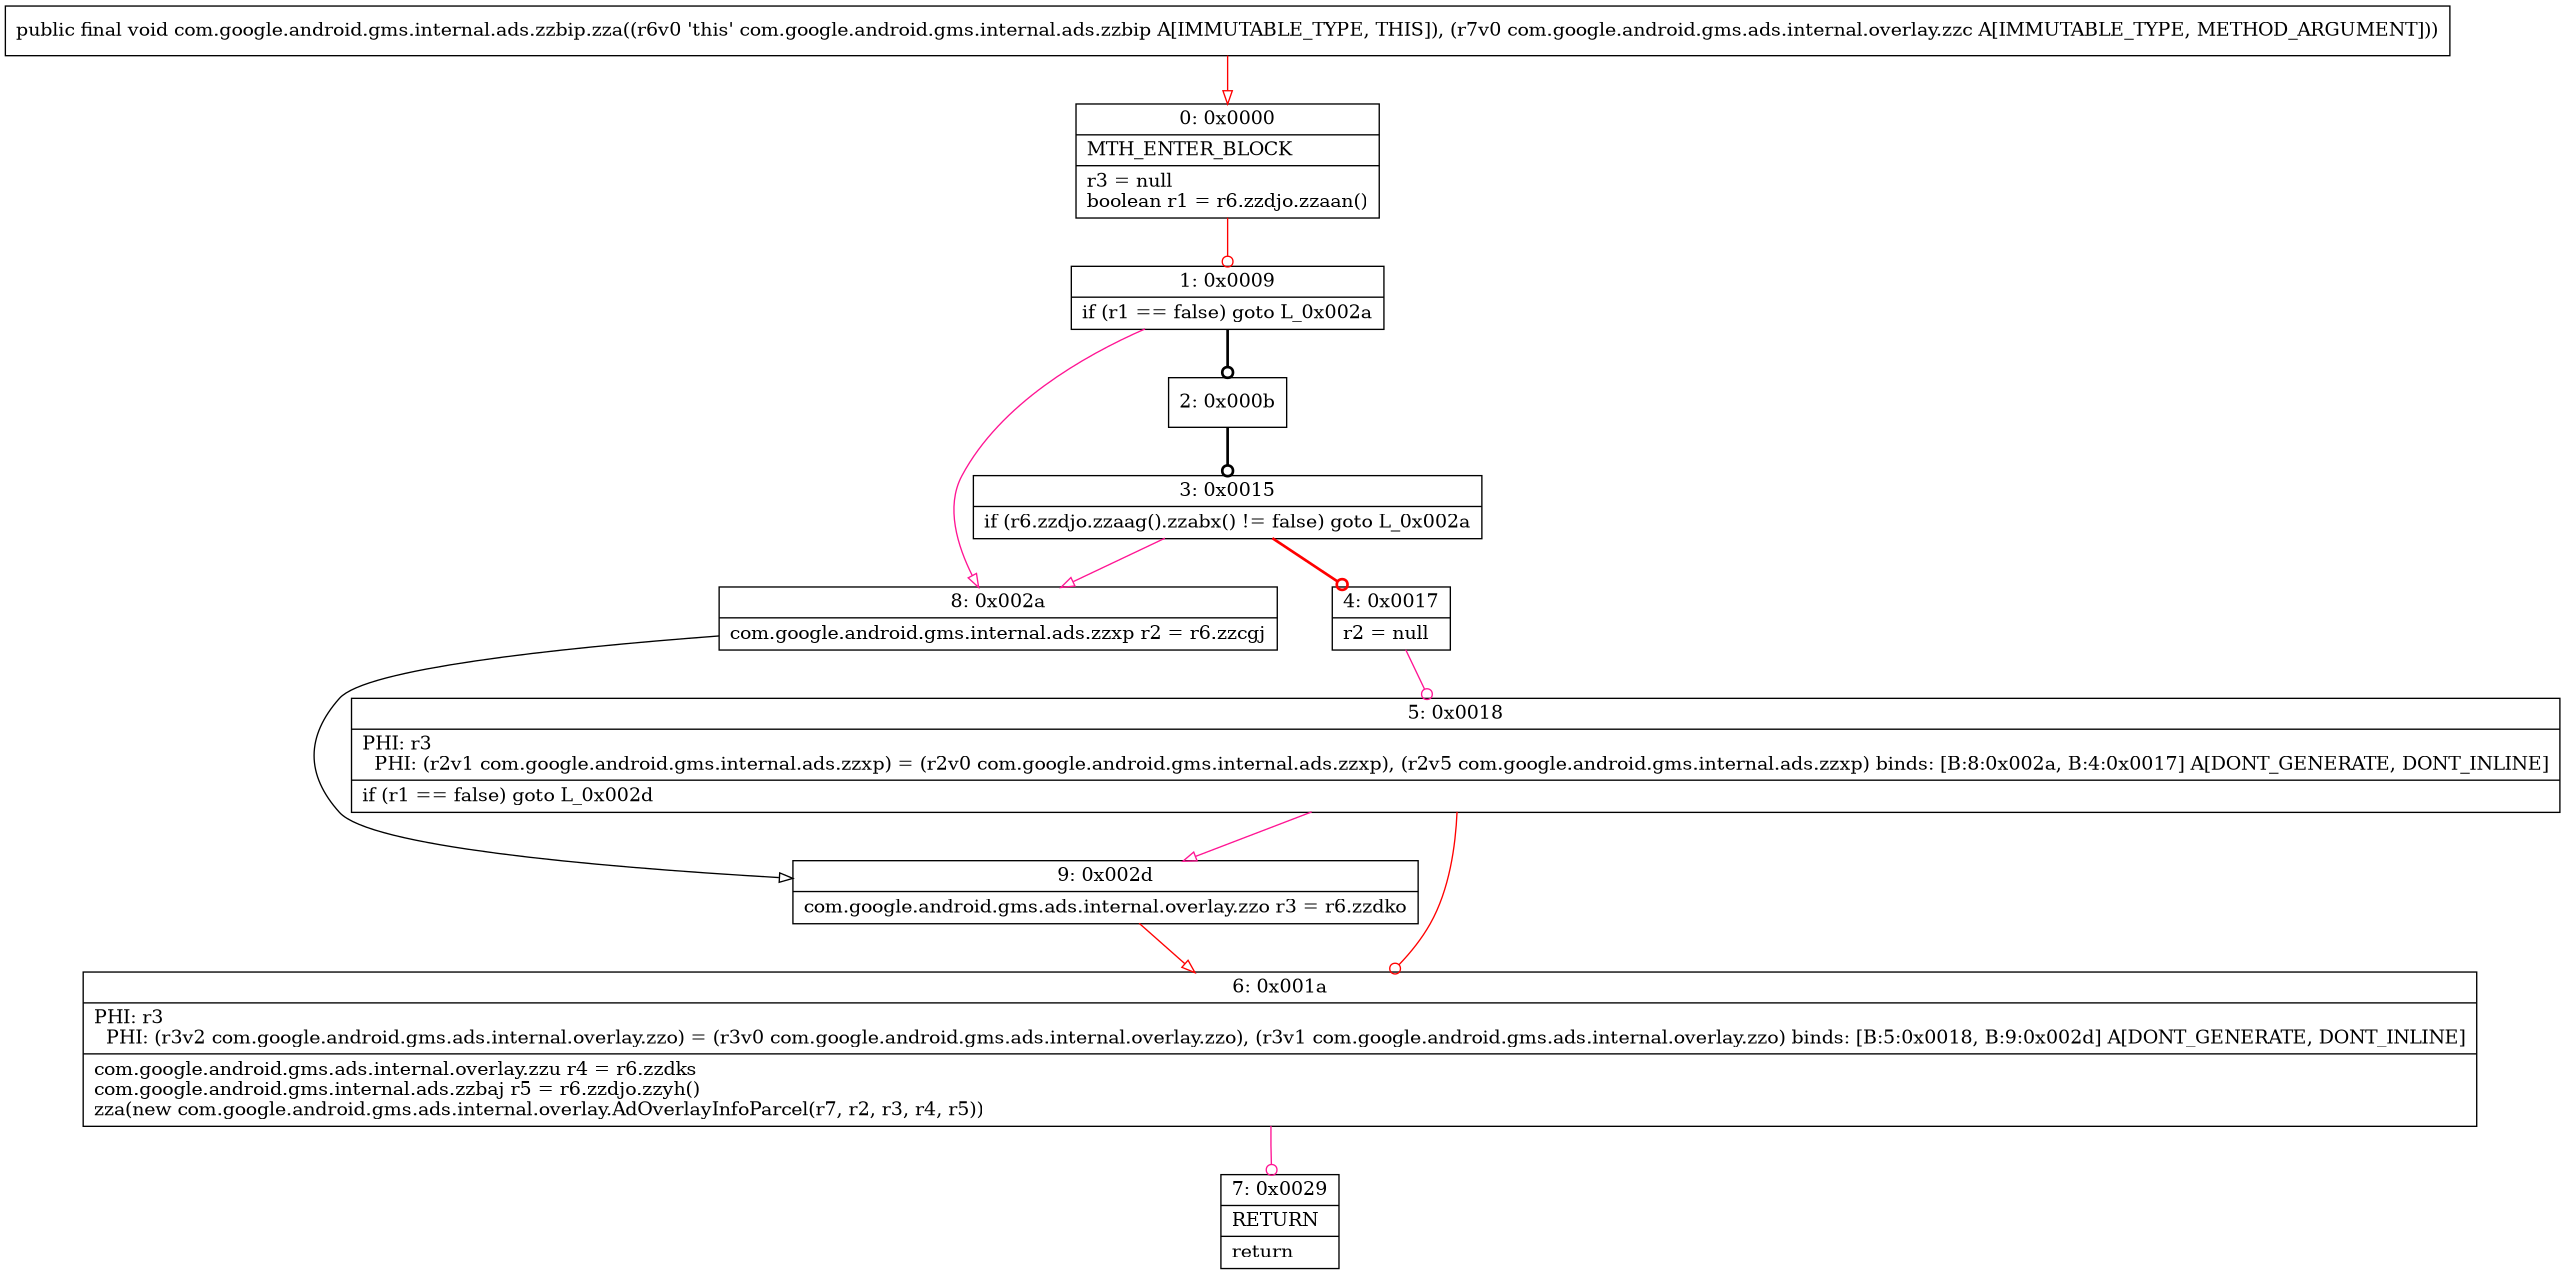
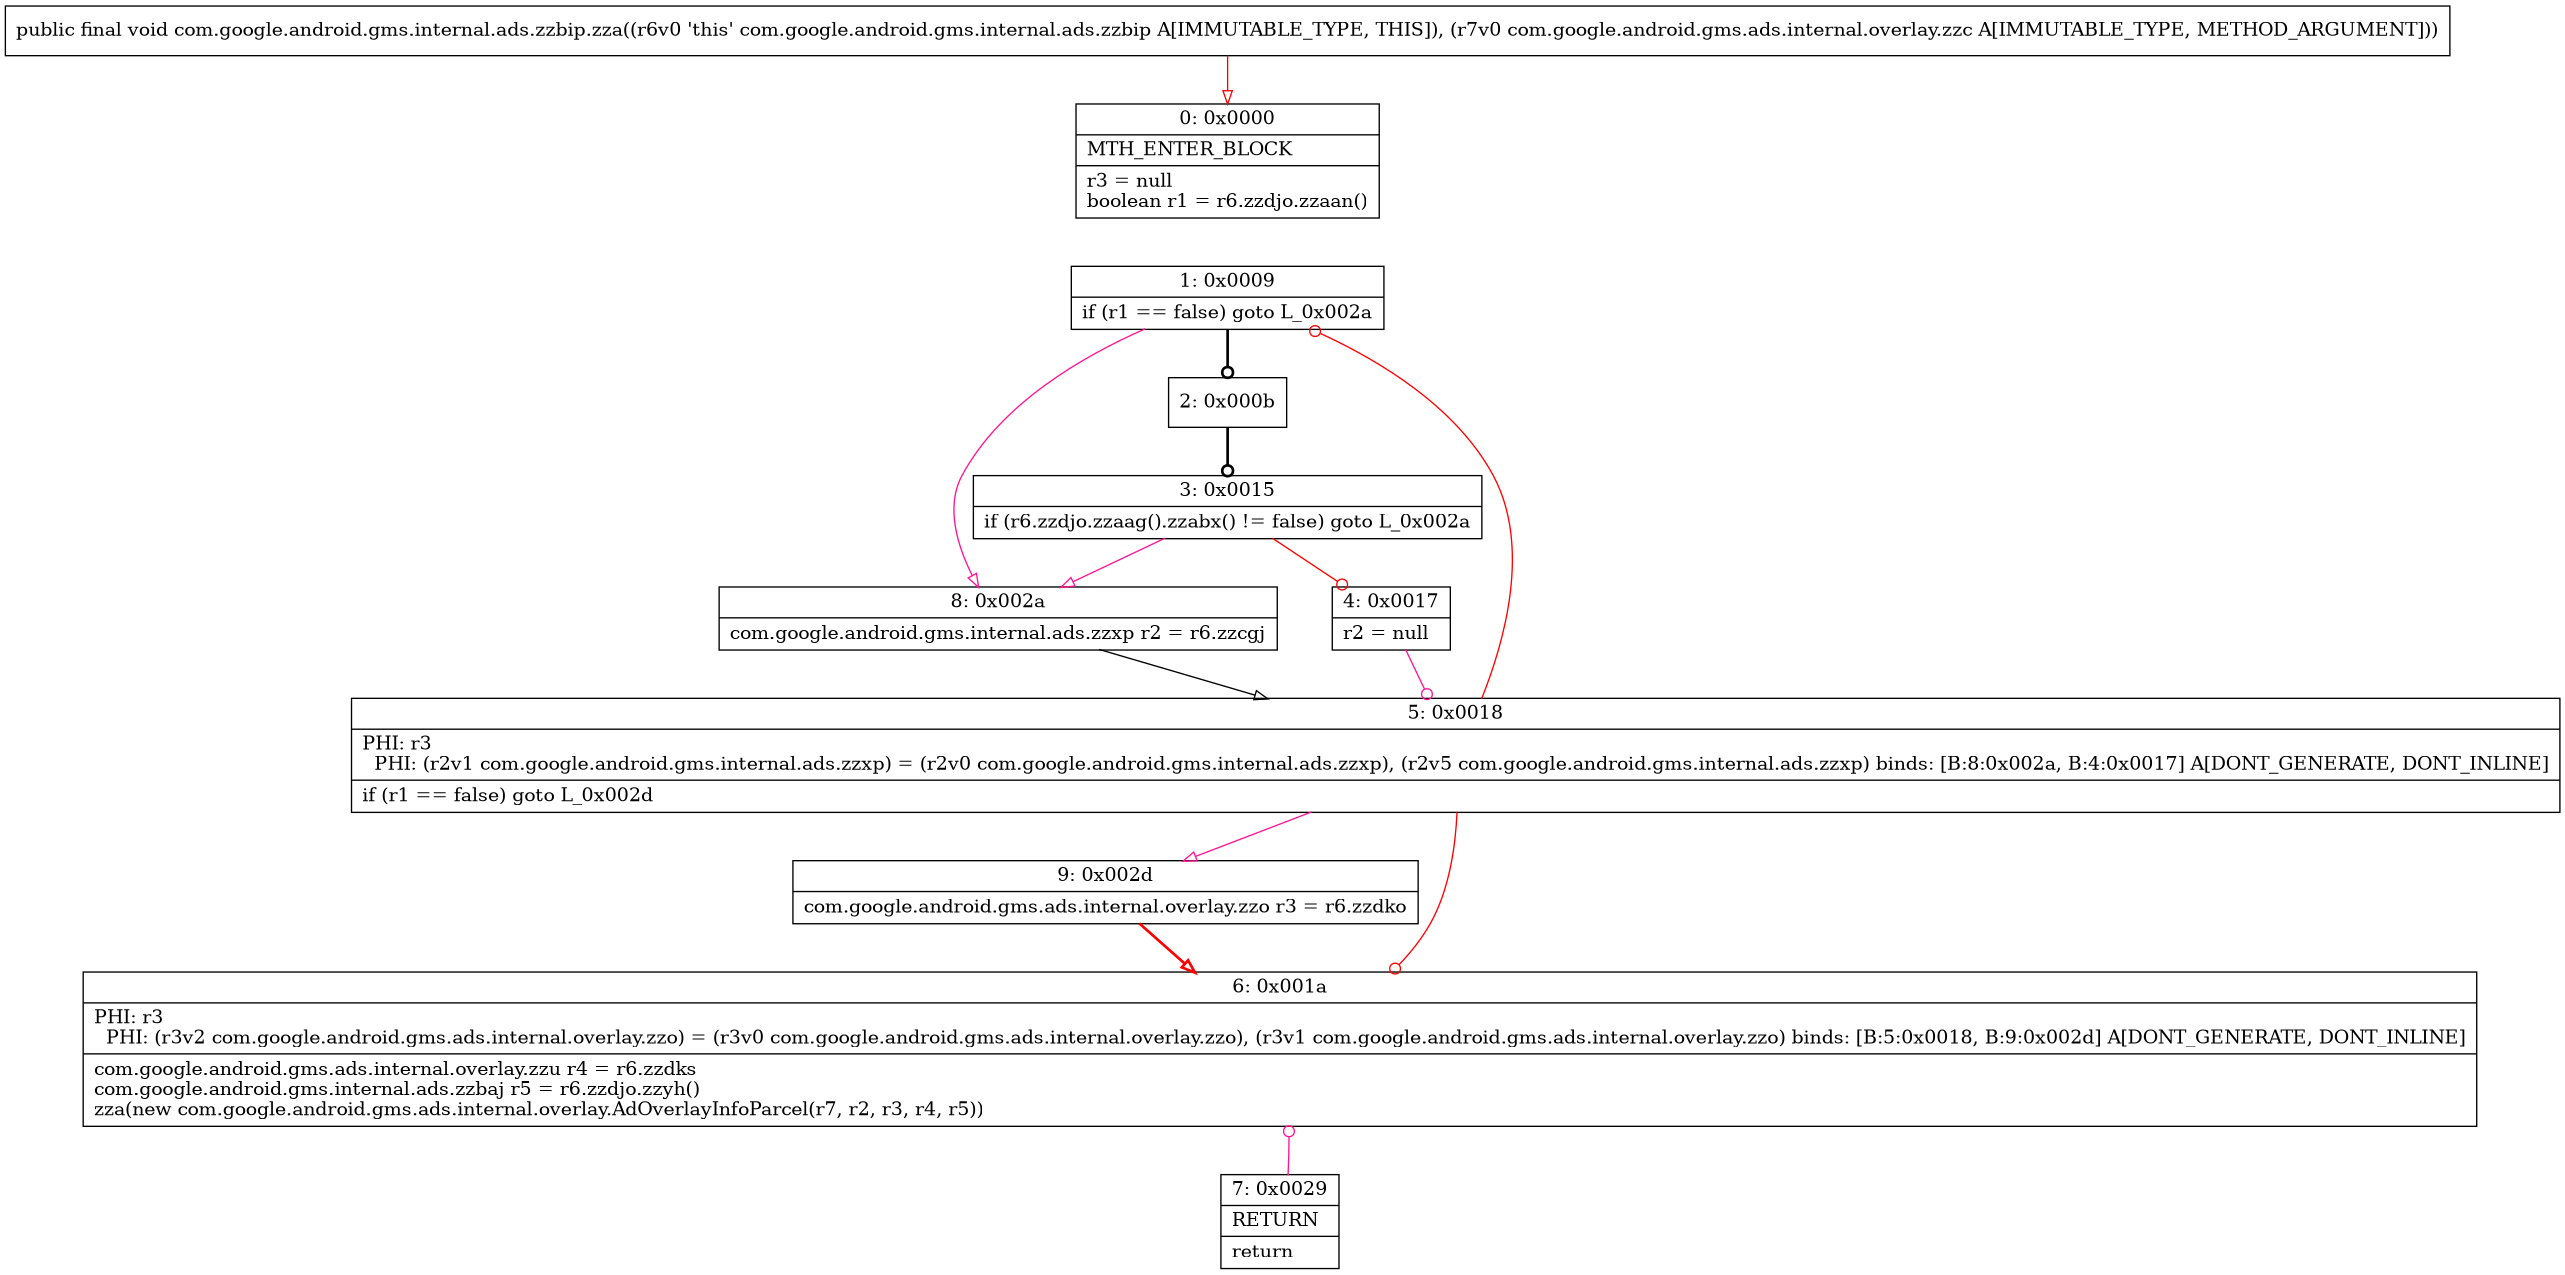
(1228, 237) -> (1494, 477)
(1305, 560) -> (1305, 560)
(321, 784) -> (1177, 672)
(1162, 943) -> (1162, 943)
(1271, 1145) -> (1289, 1156)
